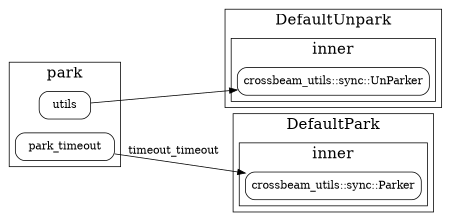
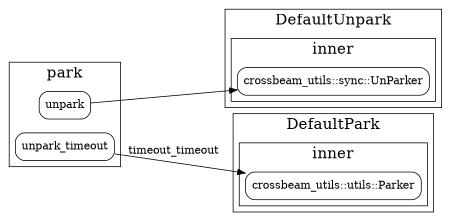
(65, 105) -> (65, 105)
(65, 147) -> (65, 147)
(333, 186) -> (333, 186)
